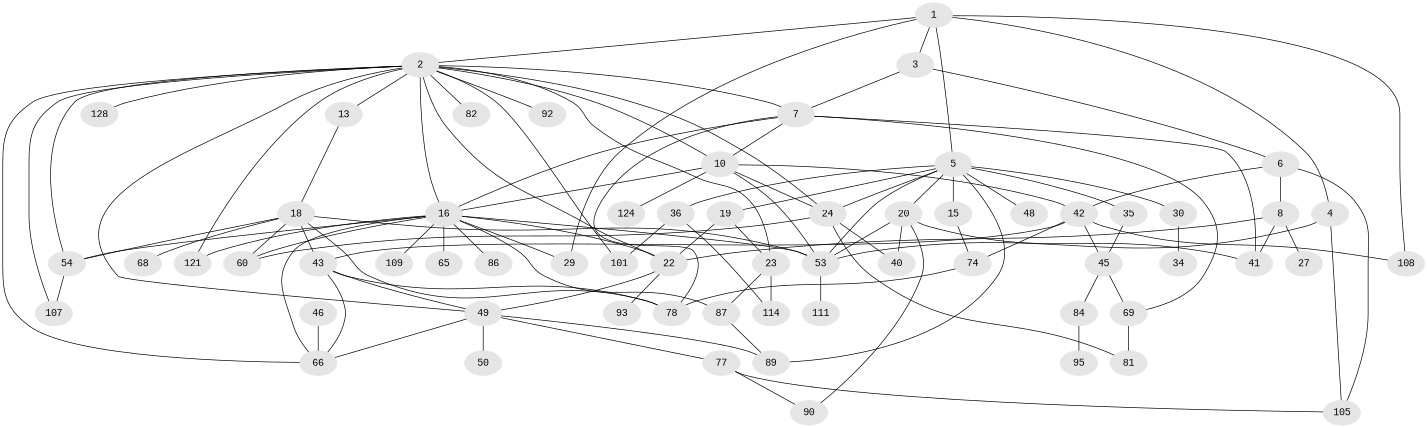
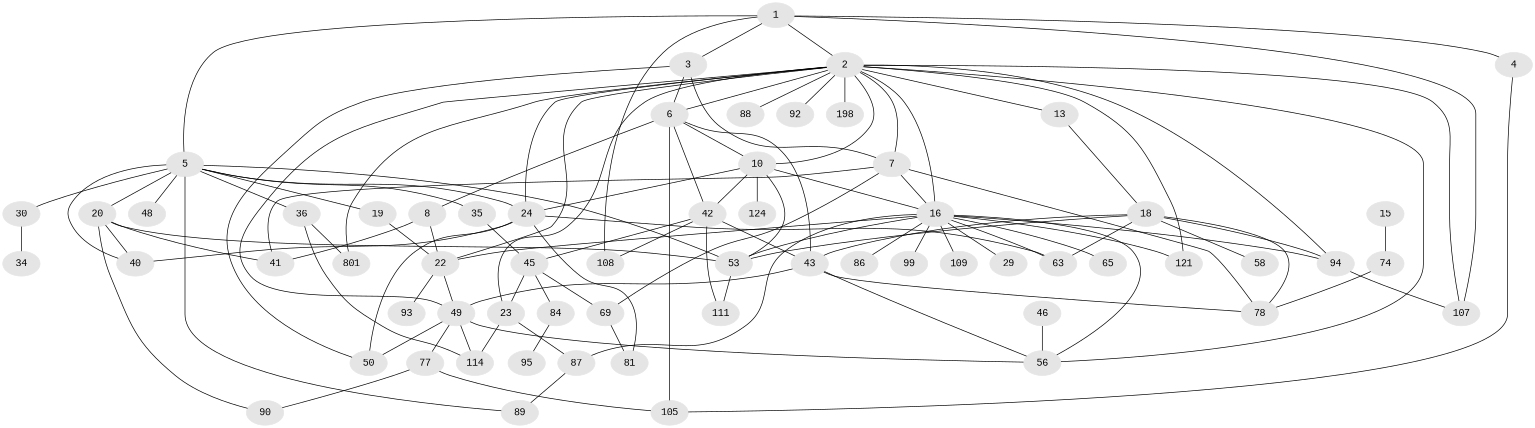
none -> (757, 90)
(700, 97) -> (1236, 47)
(99, 115) -> (845, 115)
(471, 115) -> (746, 115)
none -> (329, 117)
(758, 139) -> (713, 139)
none -> (783, 152)
(953, 189) -> (76, 198)
(1039, 233) -> (707, 264)
(745, 235) -> (518, 288)
(981, 243) -> none
none -> (412, 255)
(67, 264) -> (1336, 264)
(143, 264) -> (1260, 264)
(242, 264) -> (1058, 264)
(619, 264) -> (351, 264)
none -> (909, 264)
(1304, 264) -> none
(630, 331) -> (466, 338)
(318, 363) -> (1042, 363)
